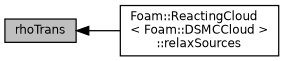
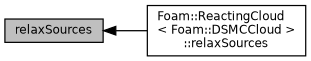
(41, 31) -> (54, 31)
